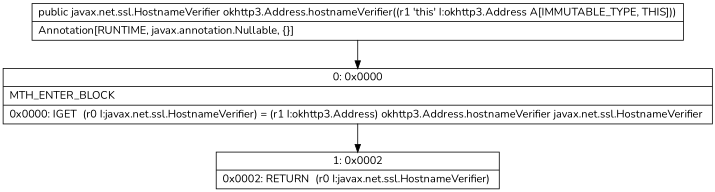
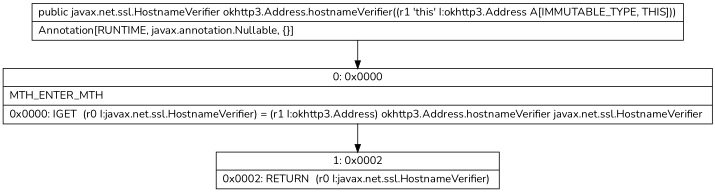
(63, 95) -> (57, 95)
